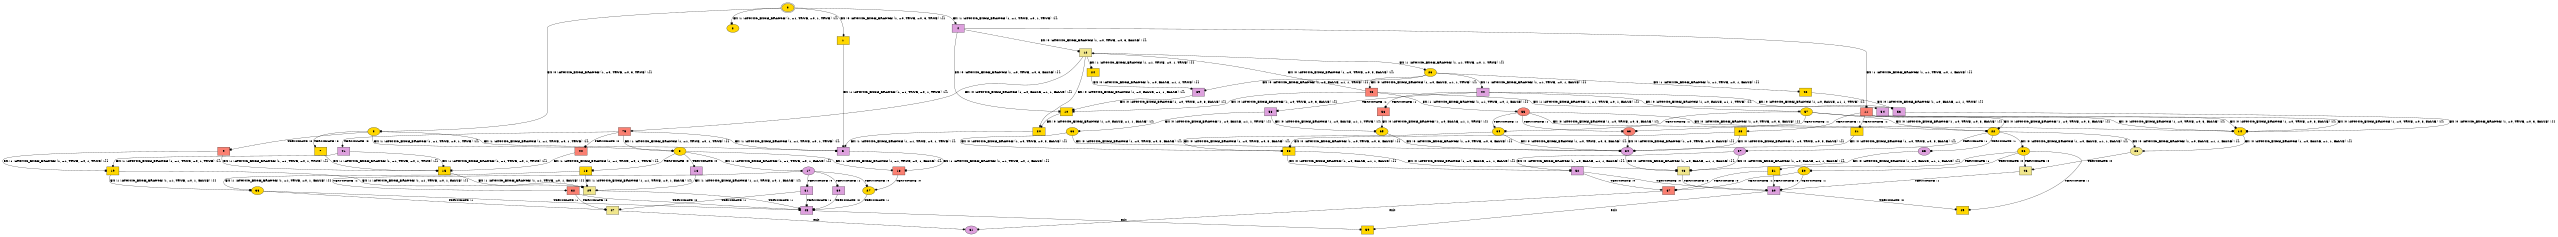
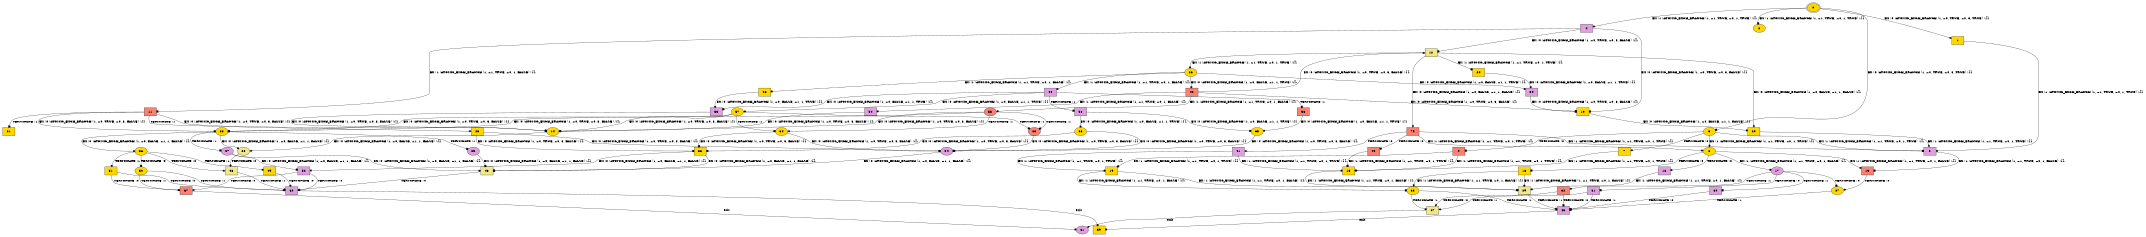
(1746, 147) -> none
(1867, 200) -> (284, 177)
